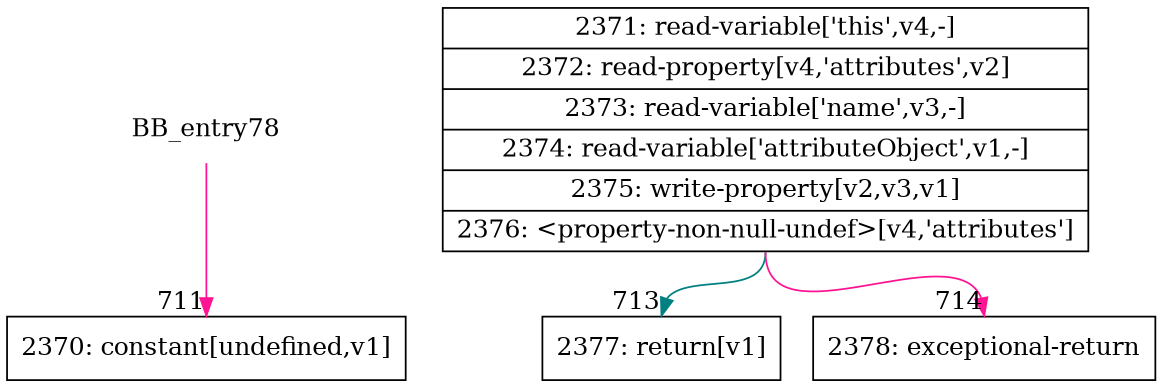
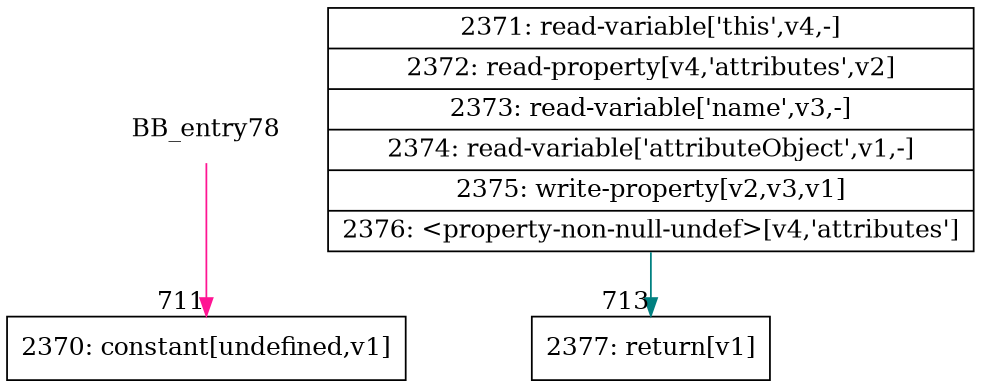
(984, 348) -> none
